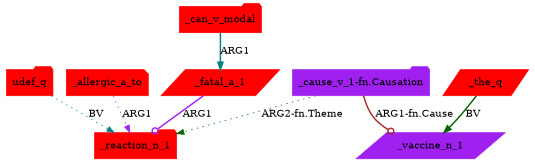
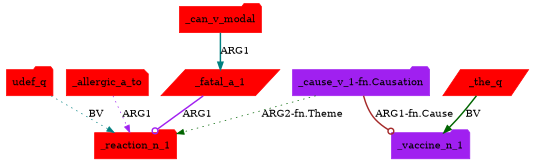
(431, 146) -> (431, 146)
